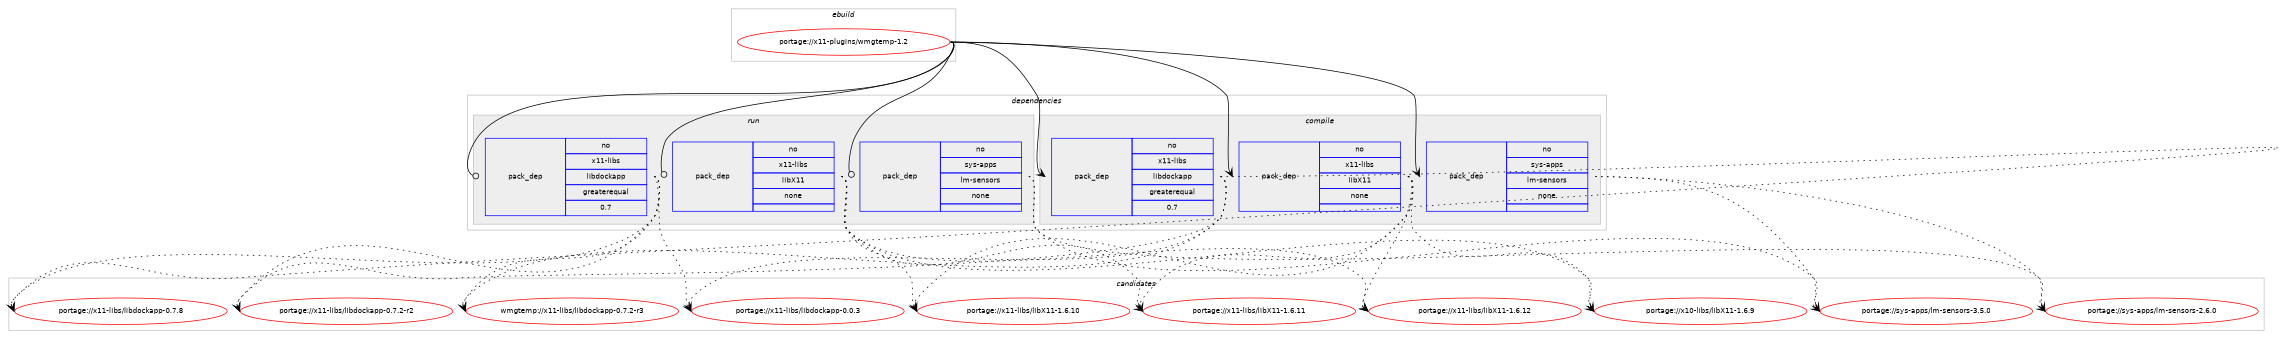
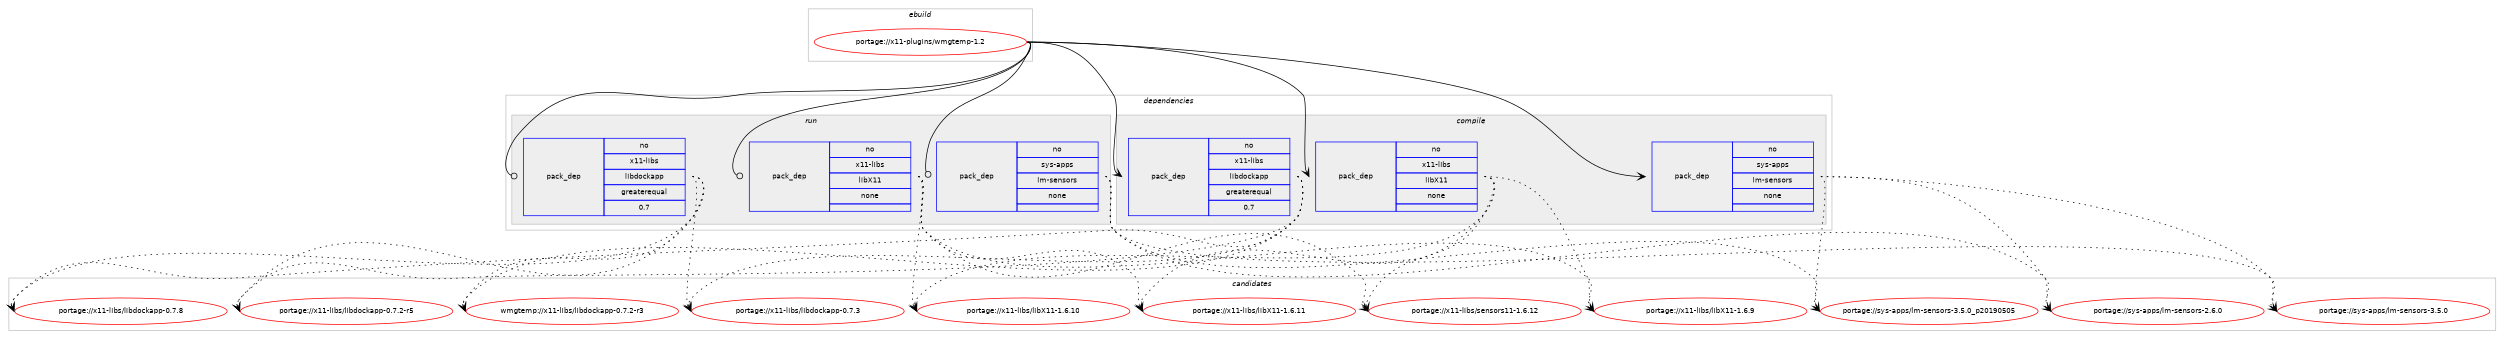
(347, 311) -> (347, 311)
(798, 311) -> (798, 311)
(1475, 311) -> (1475, 311)
(1701, 311) -> (1701, 311)
none -> (1929, 311)
